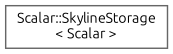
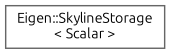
(87, 27) -> (85, 27)
